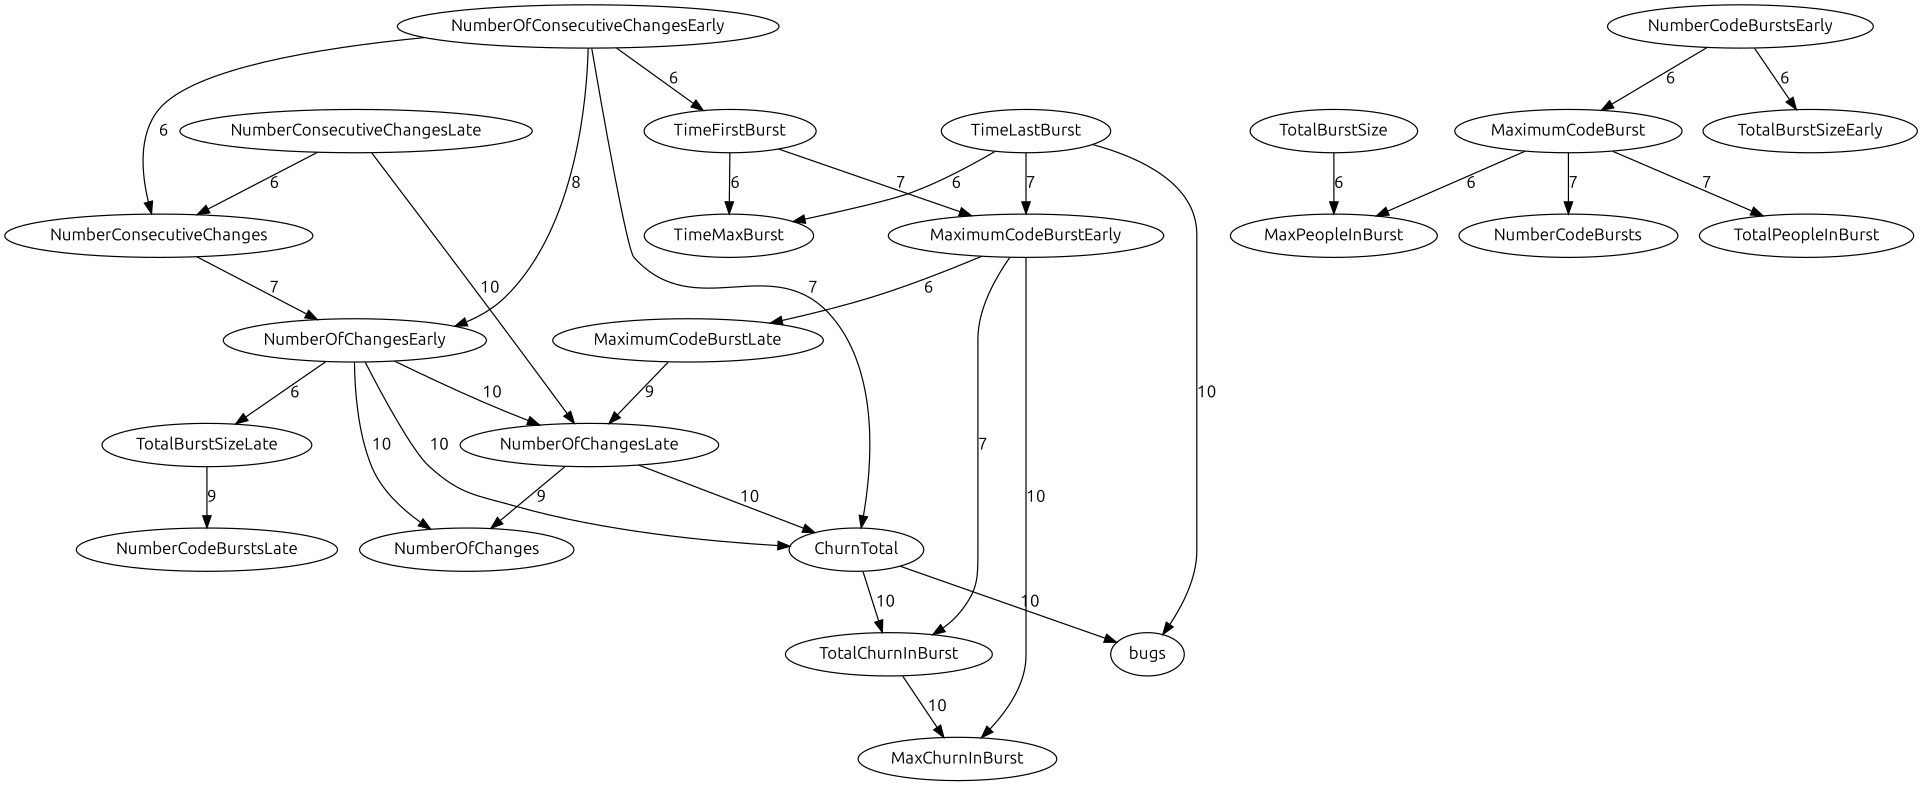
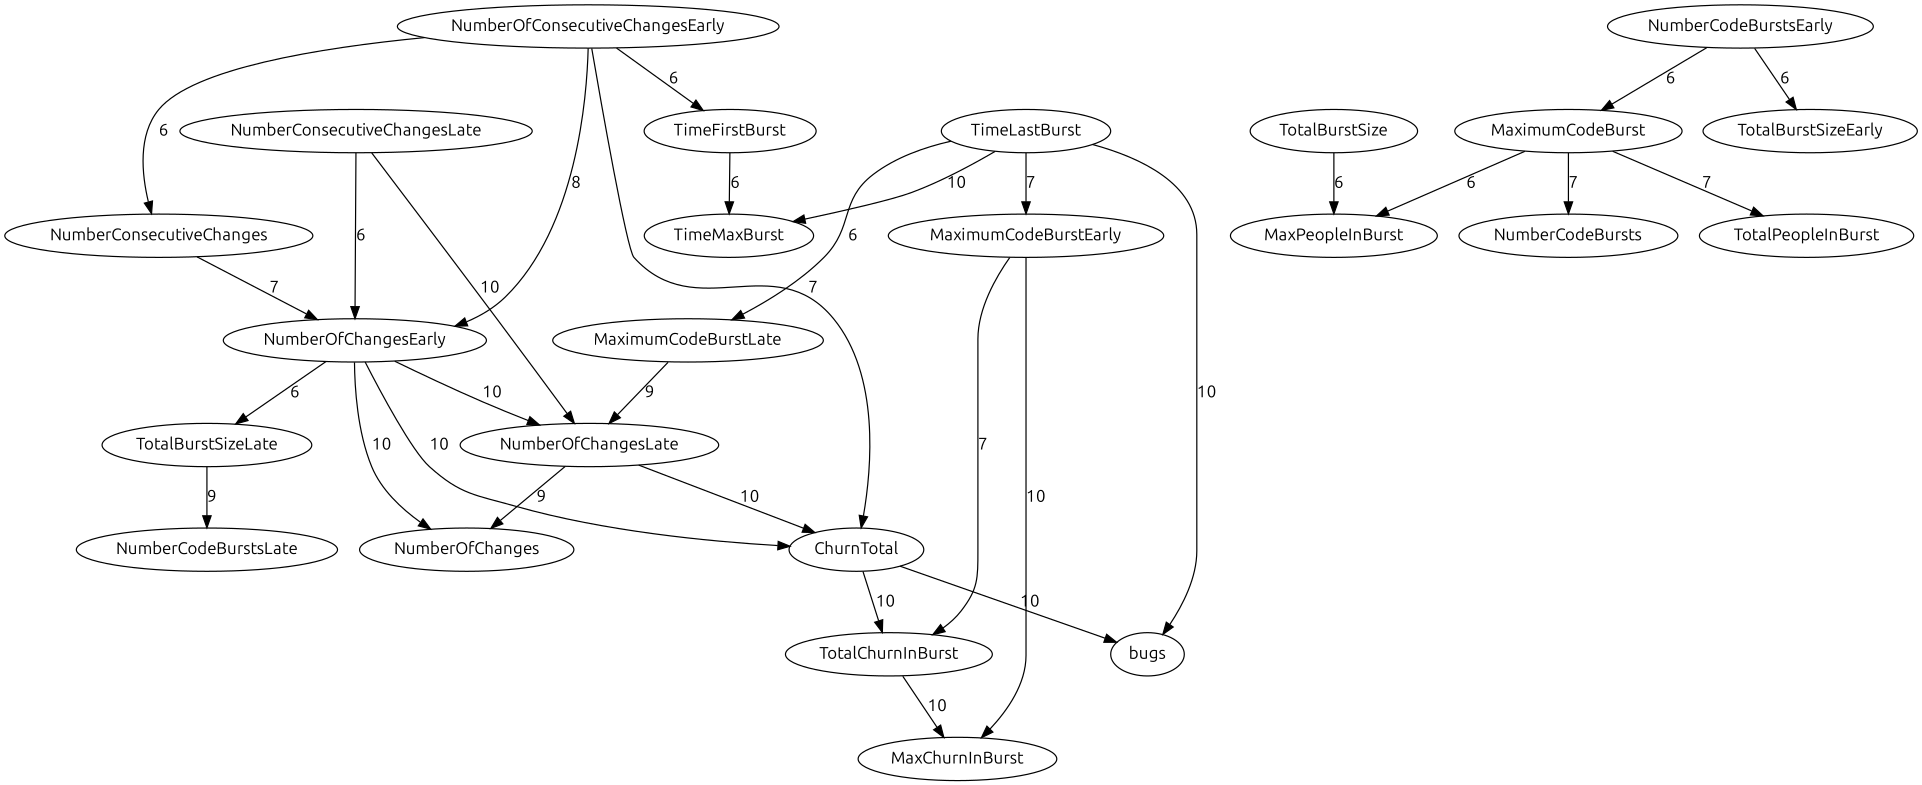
(869, 180) -> none
(263, 181) -> (356, 230)
(957, 183) -> (957, 183)
(883, 293) -> (845, 222)
